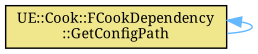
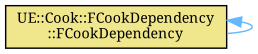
(116, 27) -> (116, 27)
